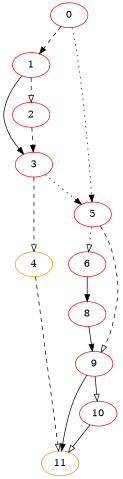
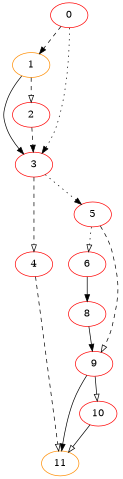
(31, 65) -> (31, 65)
(84, 111) -> (65, 89)
(34, 264) -> (34, 264)
